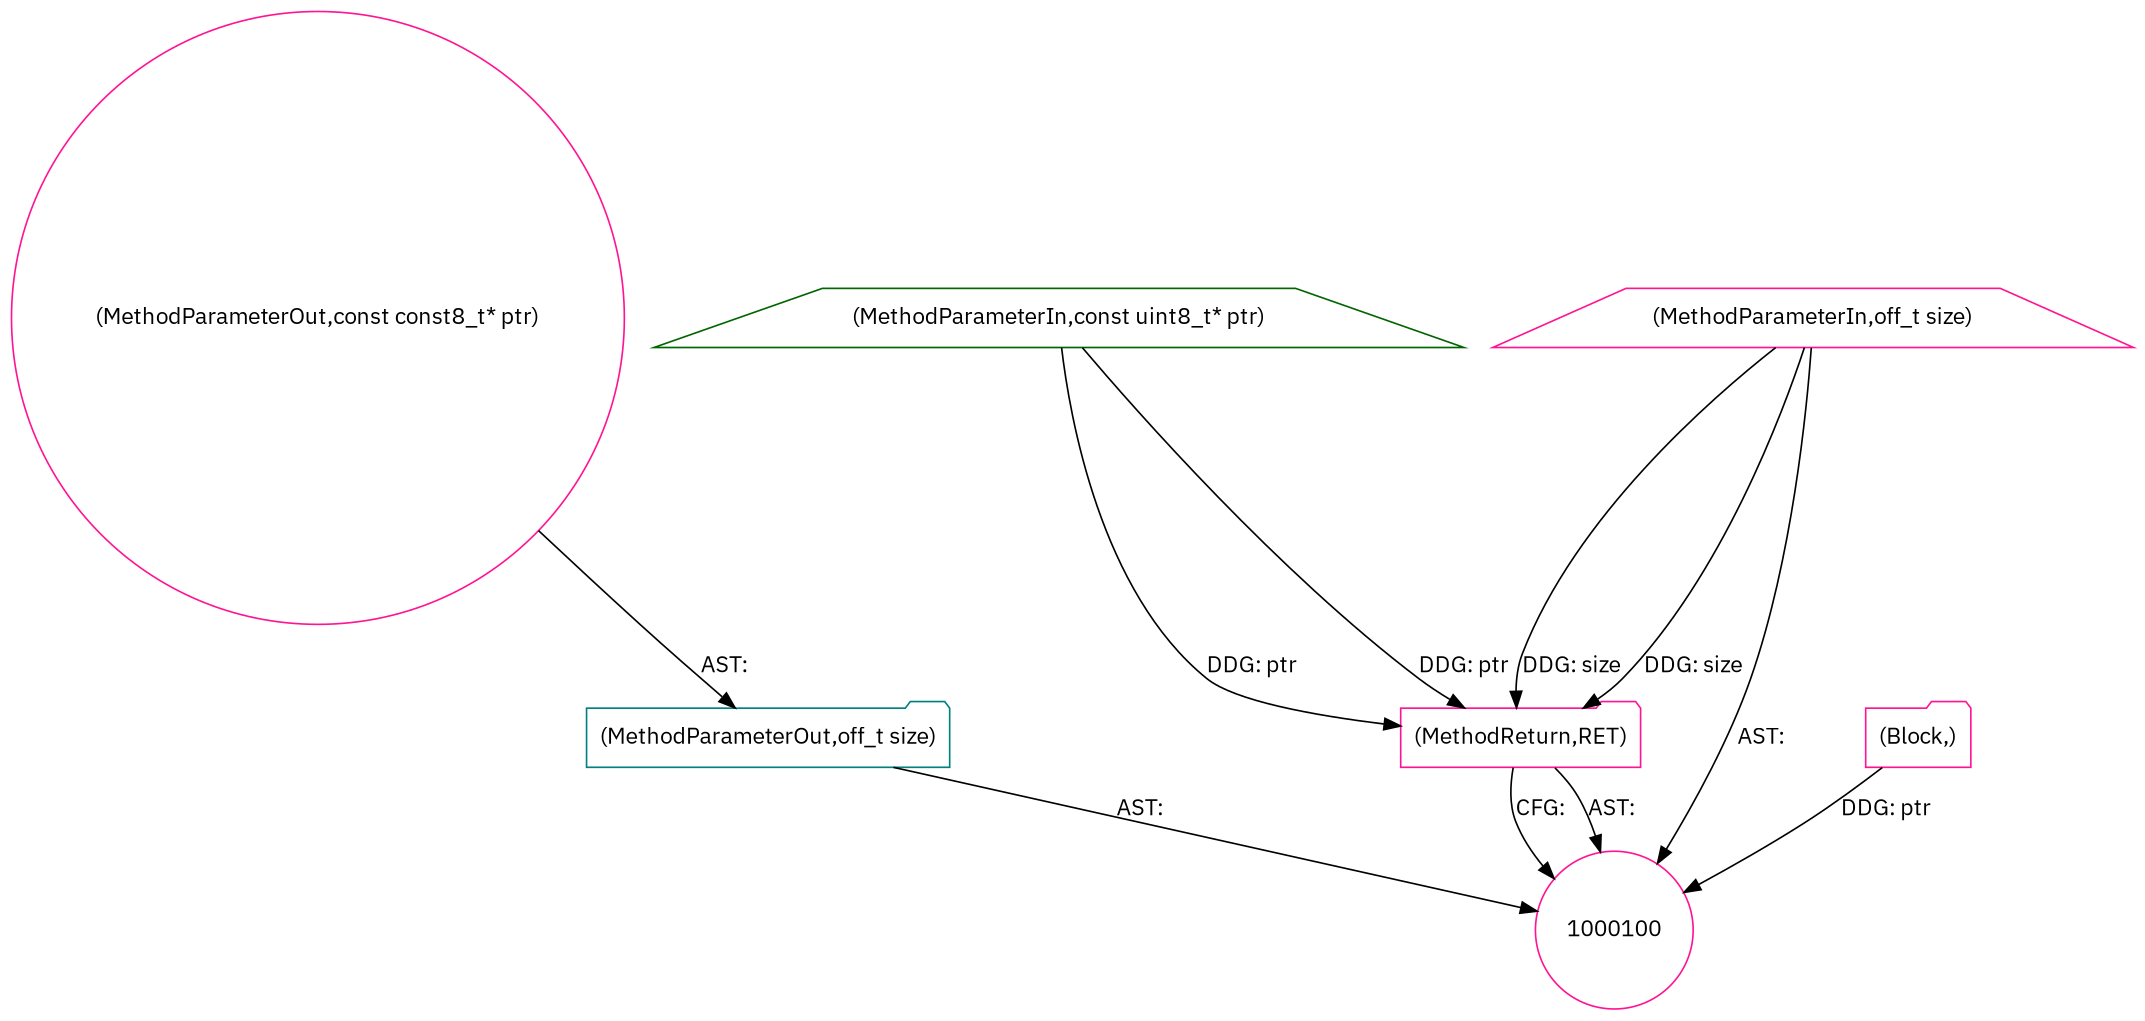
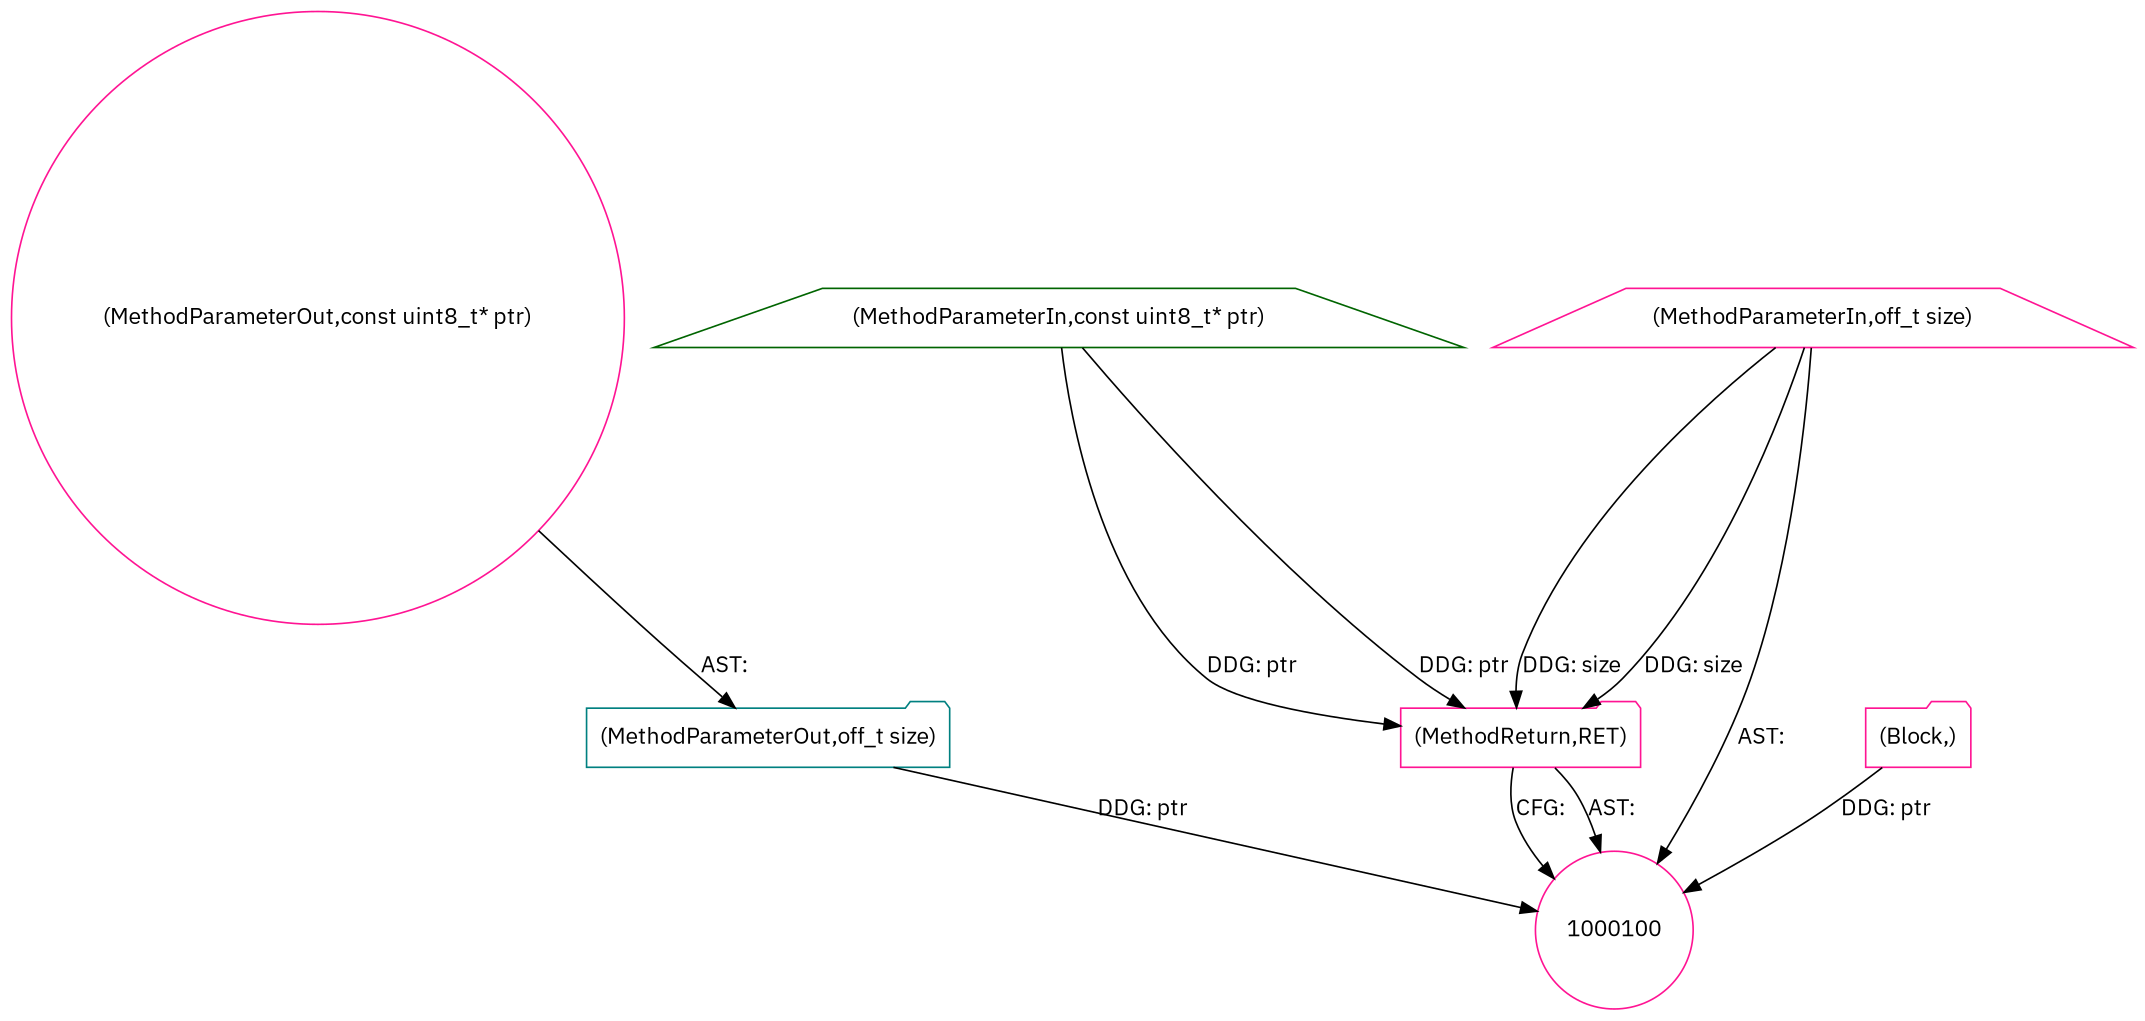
(318, 318) -> (318, 318)
(1143, 809) -> (1143, 809)
